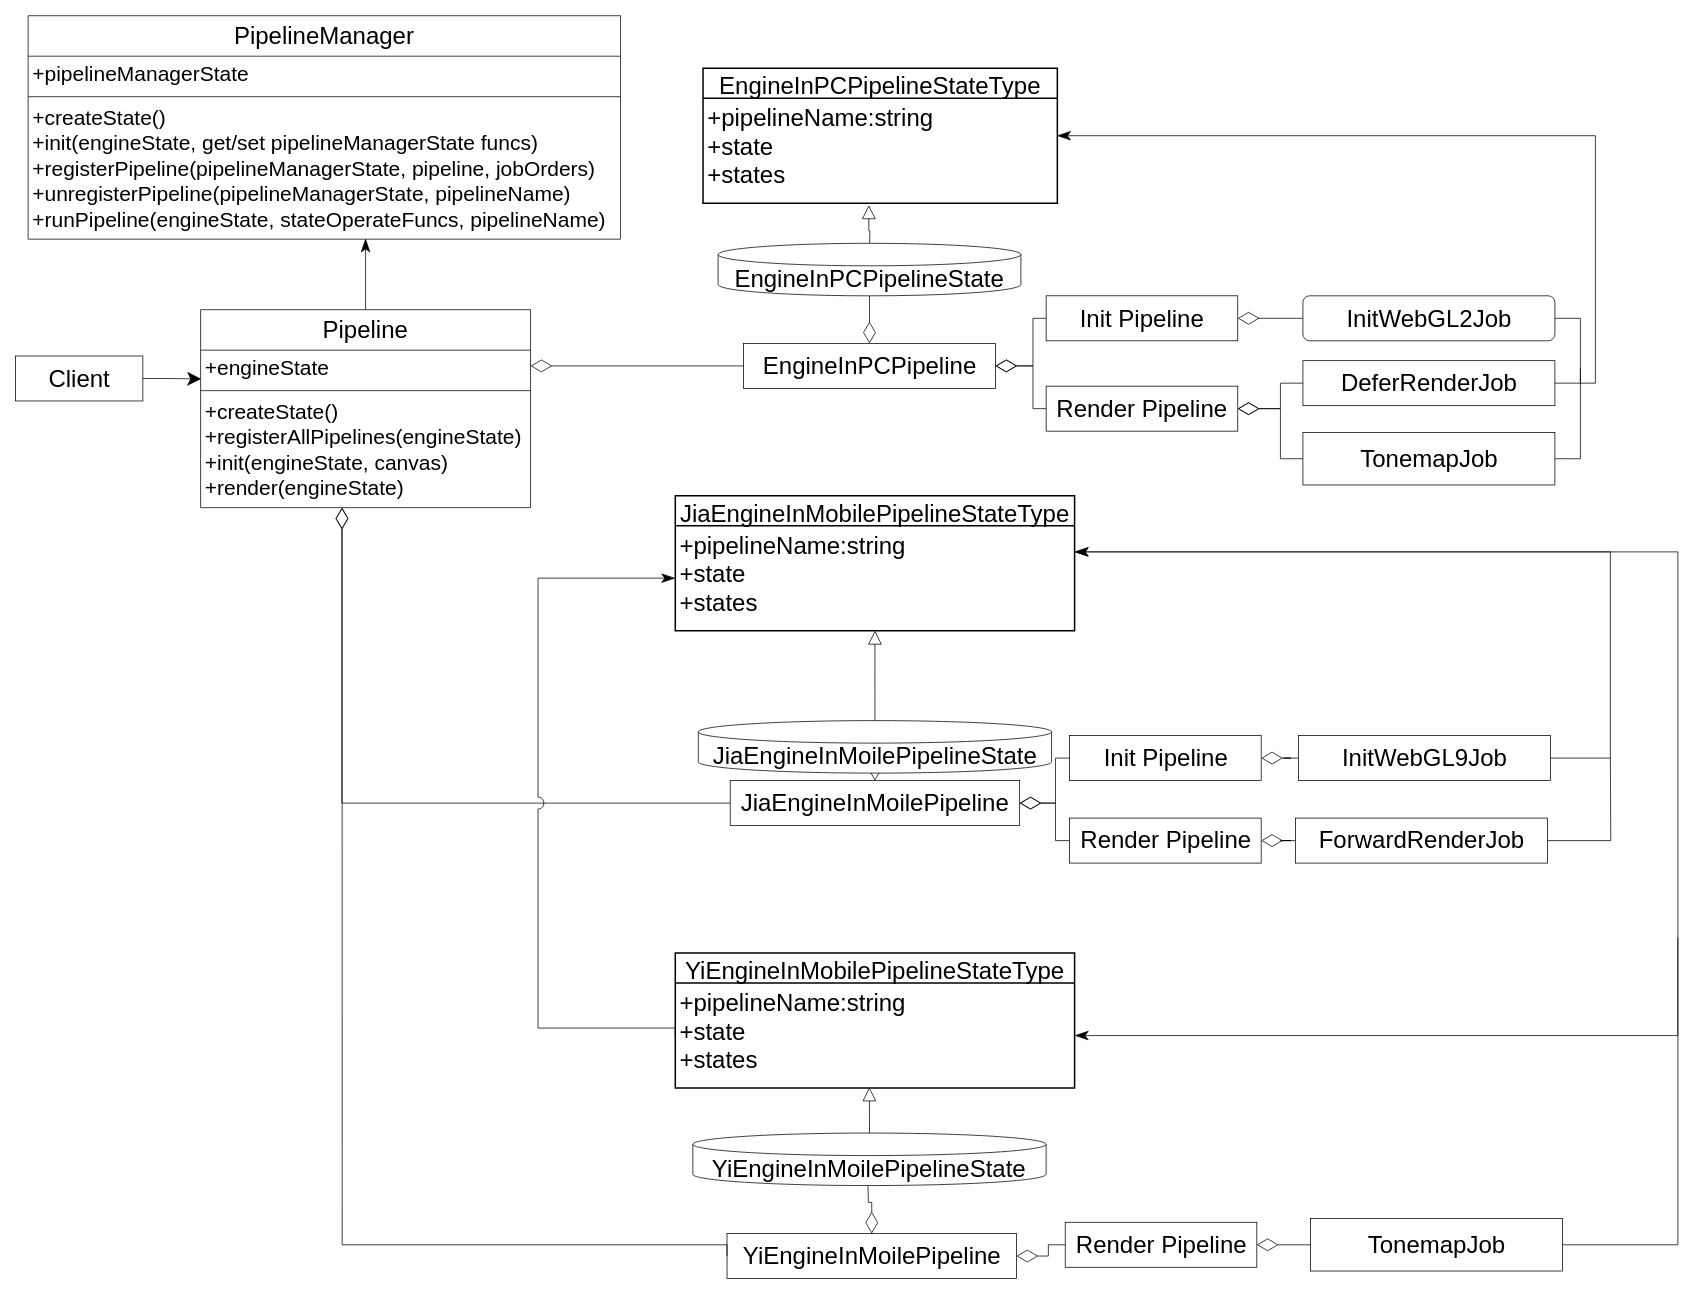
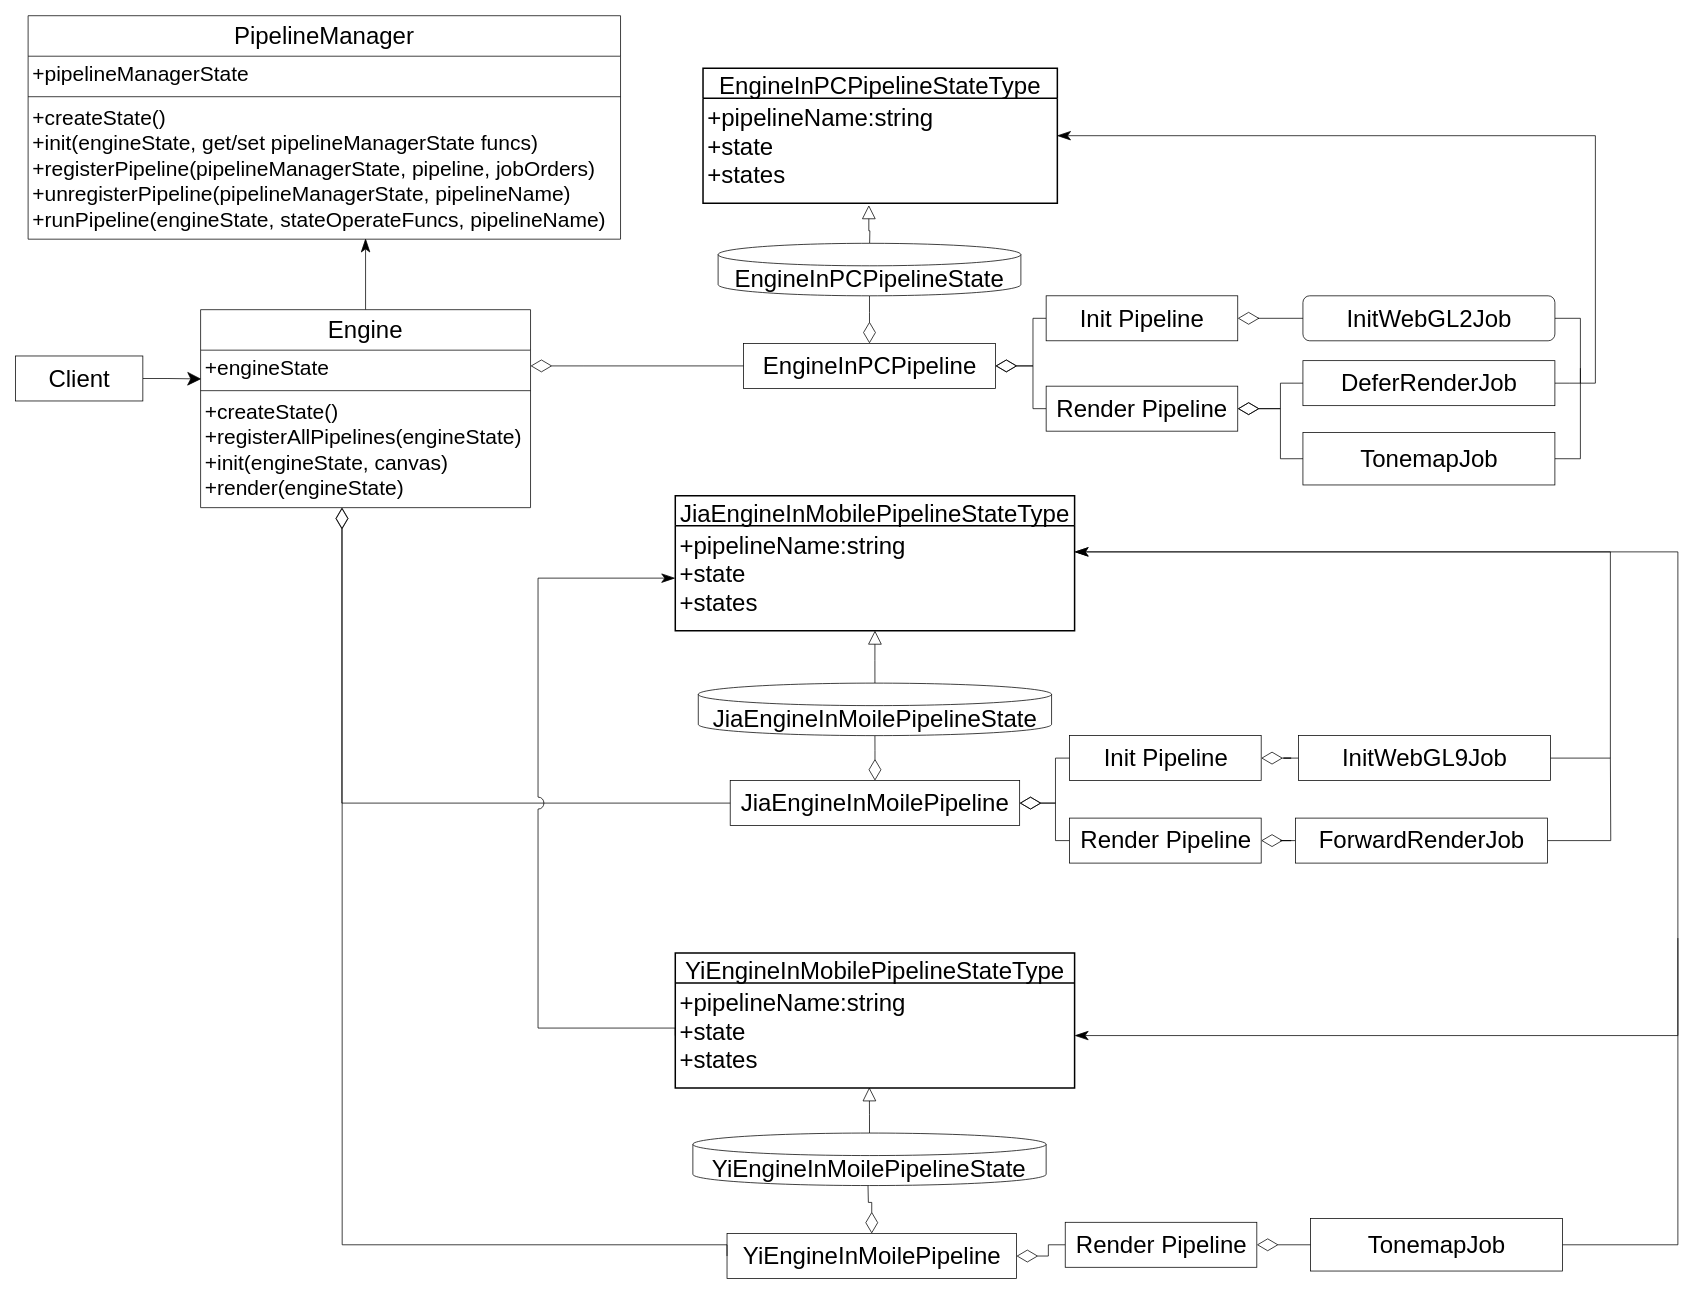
(365, 330) -> (365, 330)
(875, 747) -> (875, 709)
